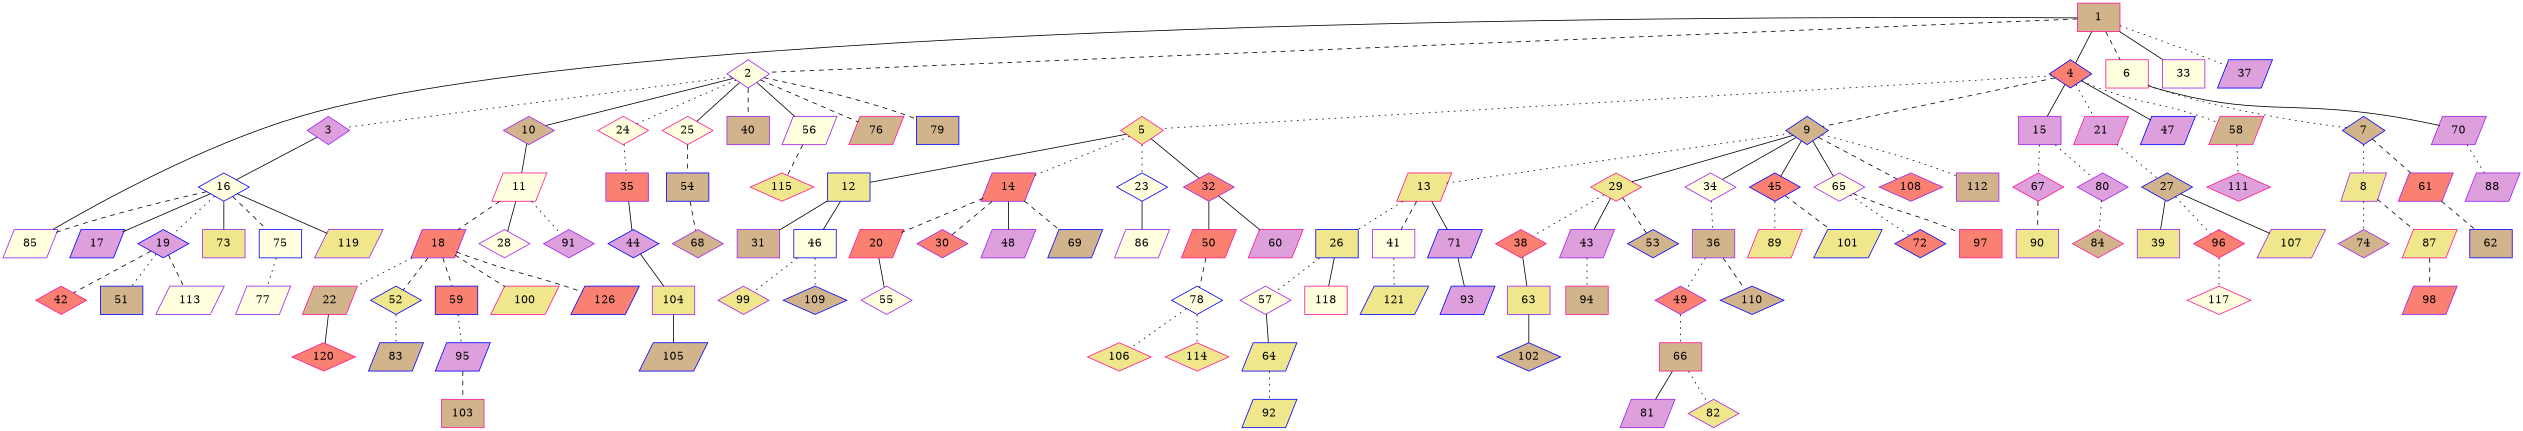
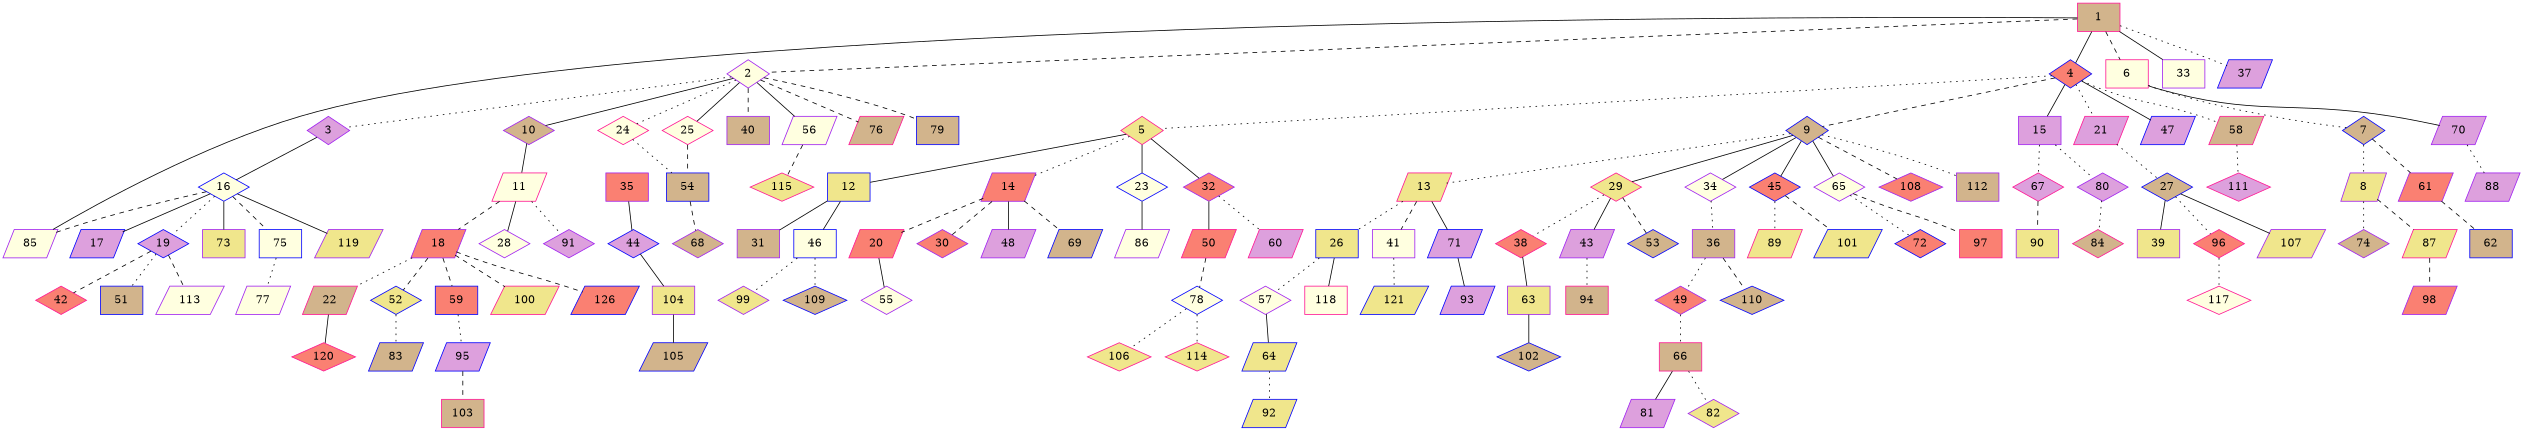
(625, 158) -> (652, 156)
(1142, 159) -> (1142, 159)
(1239, 213) -> (1239, 213)
